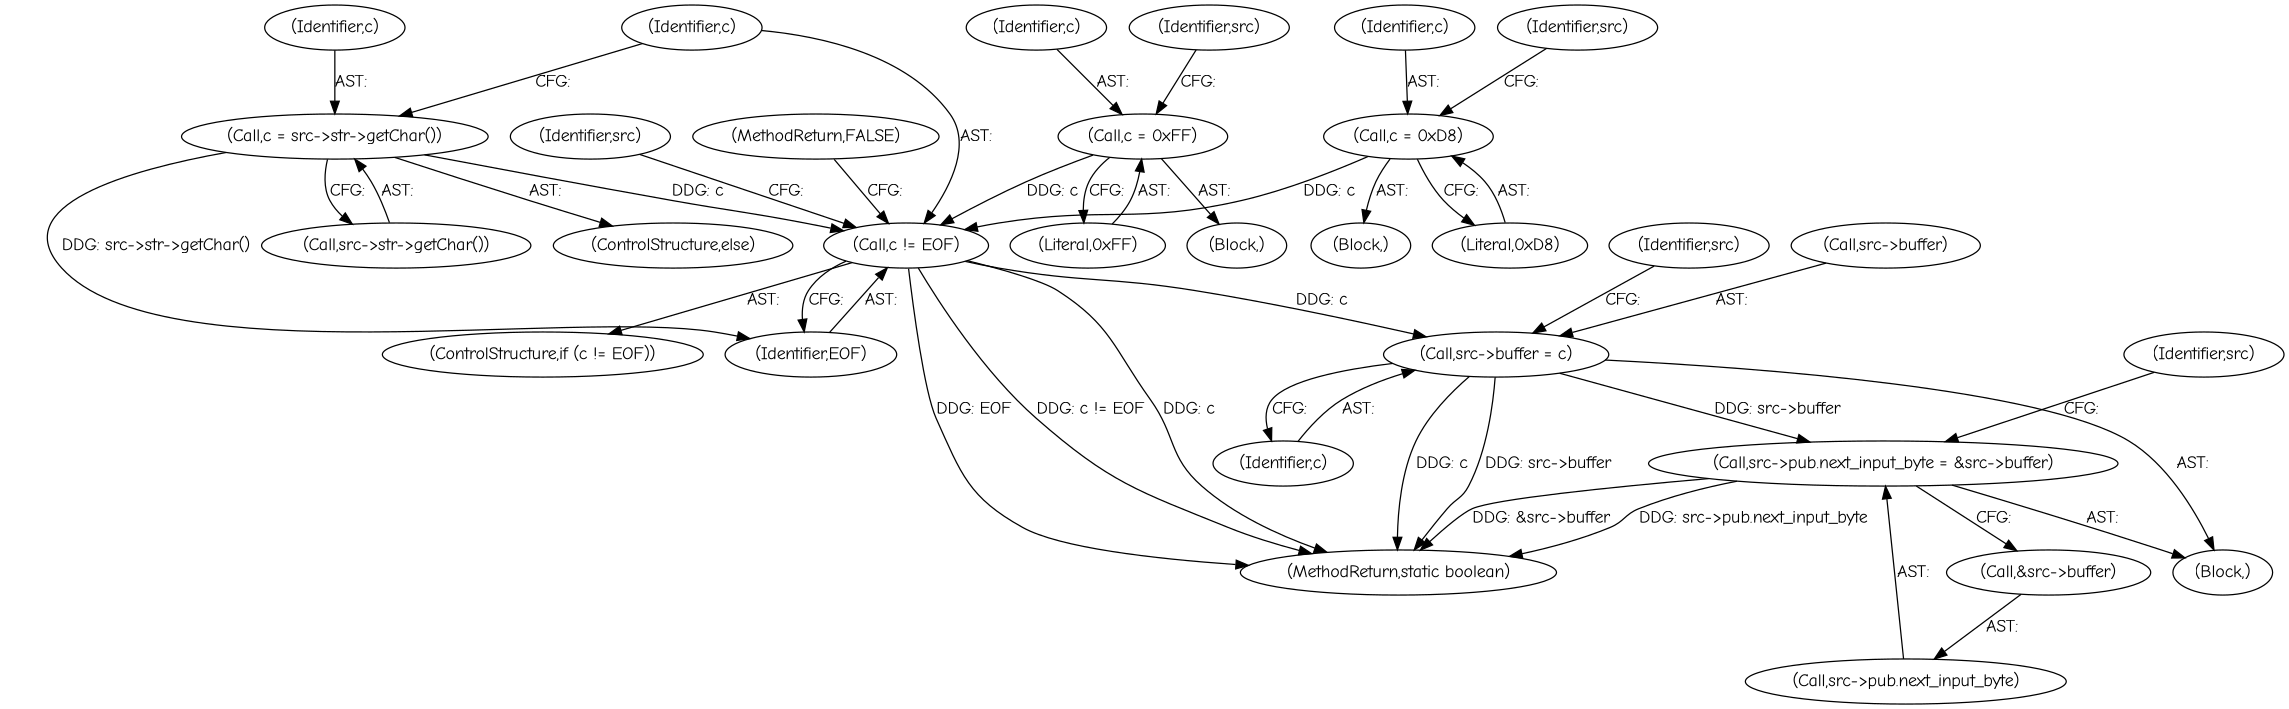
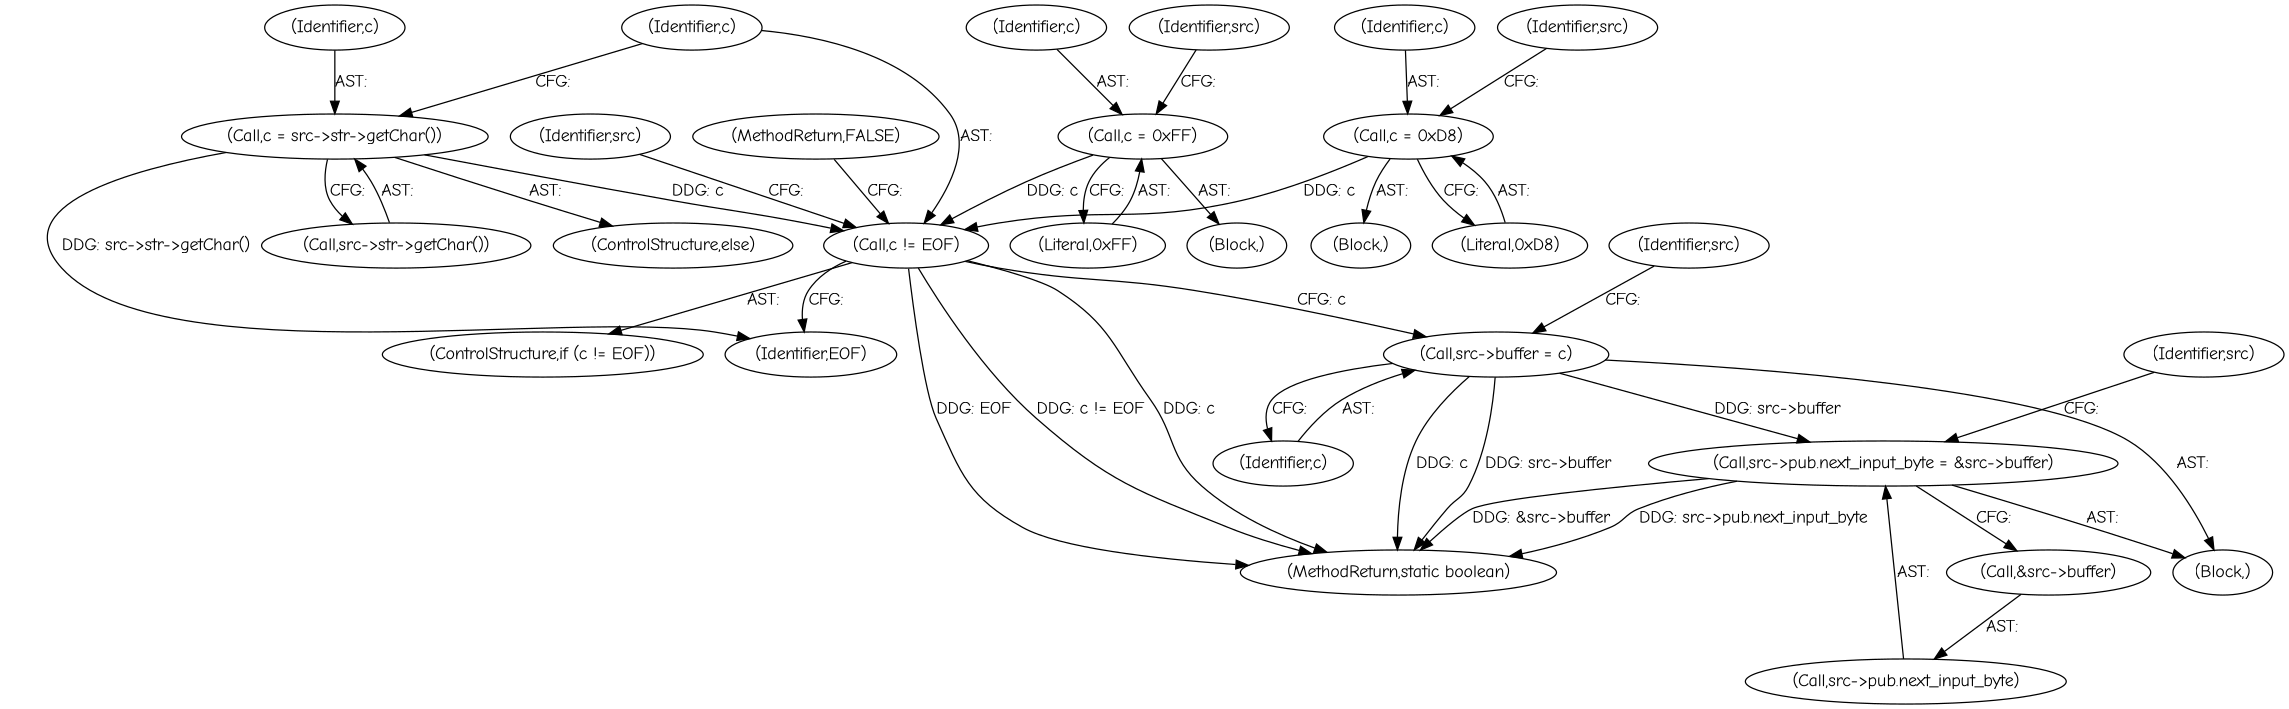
(1886, 246) -> none
(1322, 300) -> (1322, 300)
(854, 305) -> none
